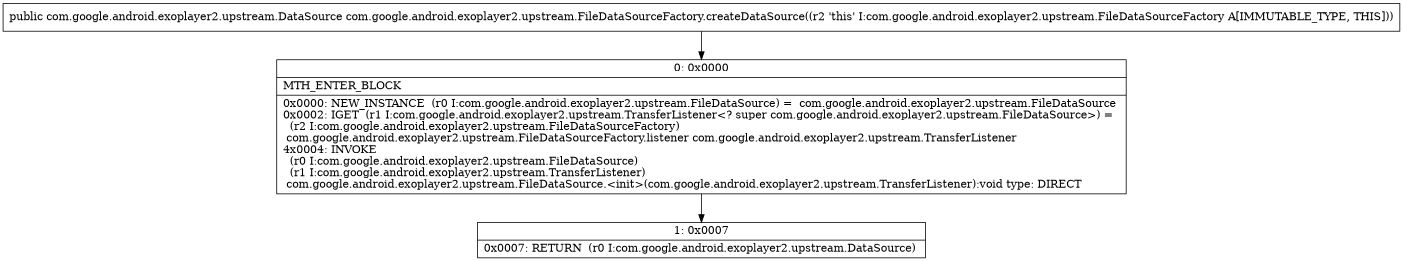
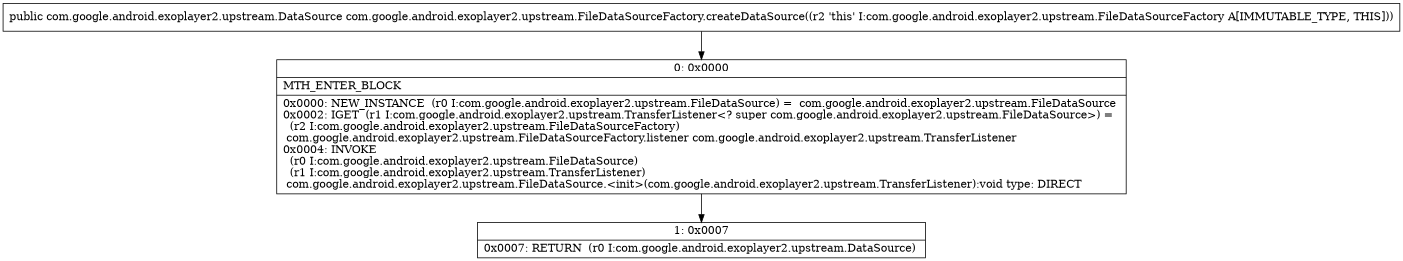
(333, 150) -> (333, 150)
